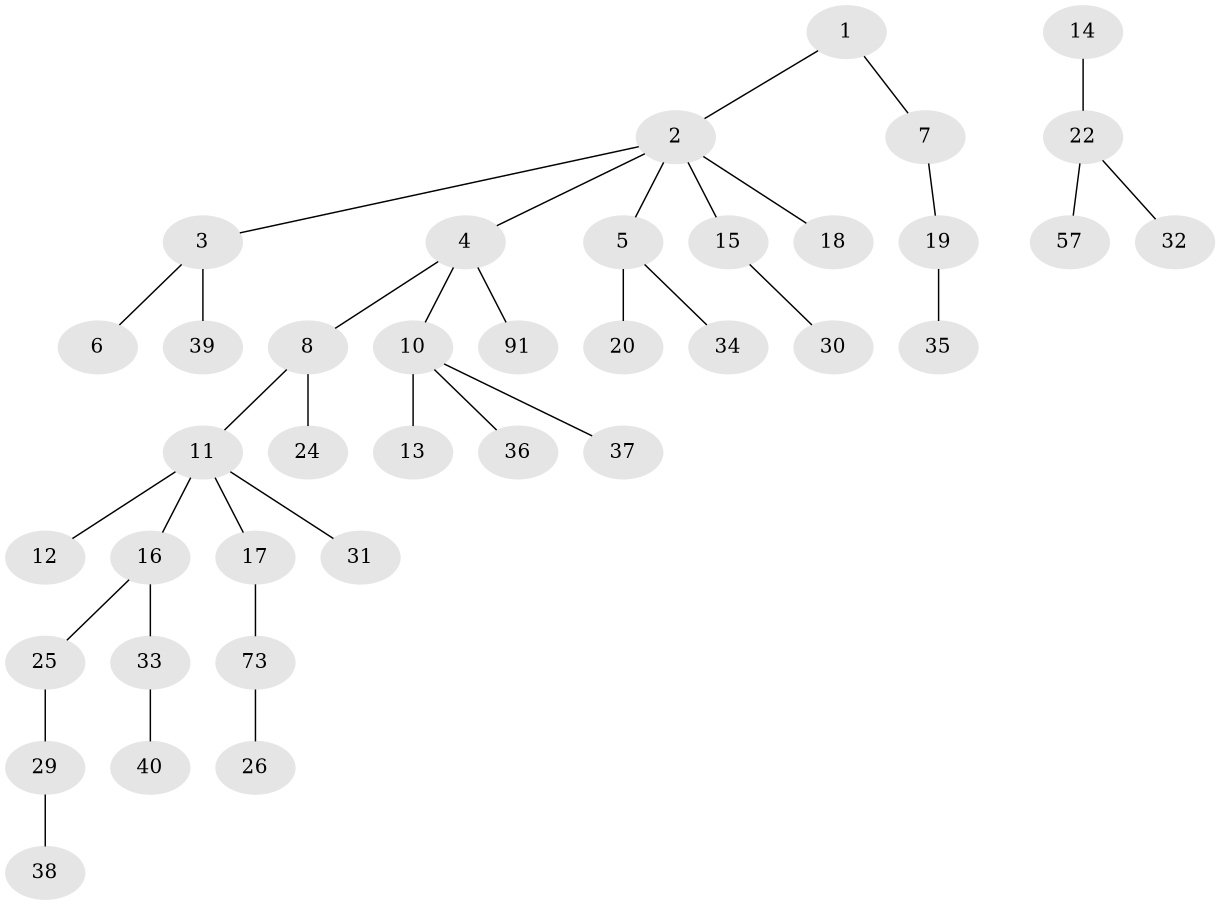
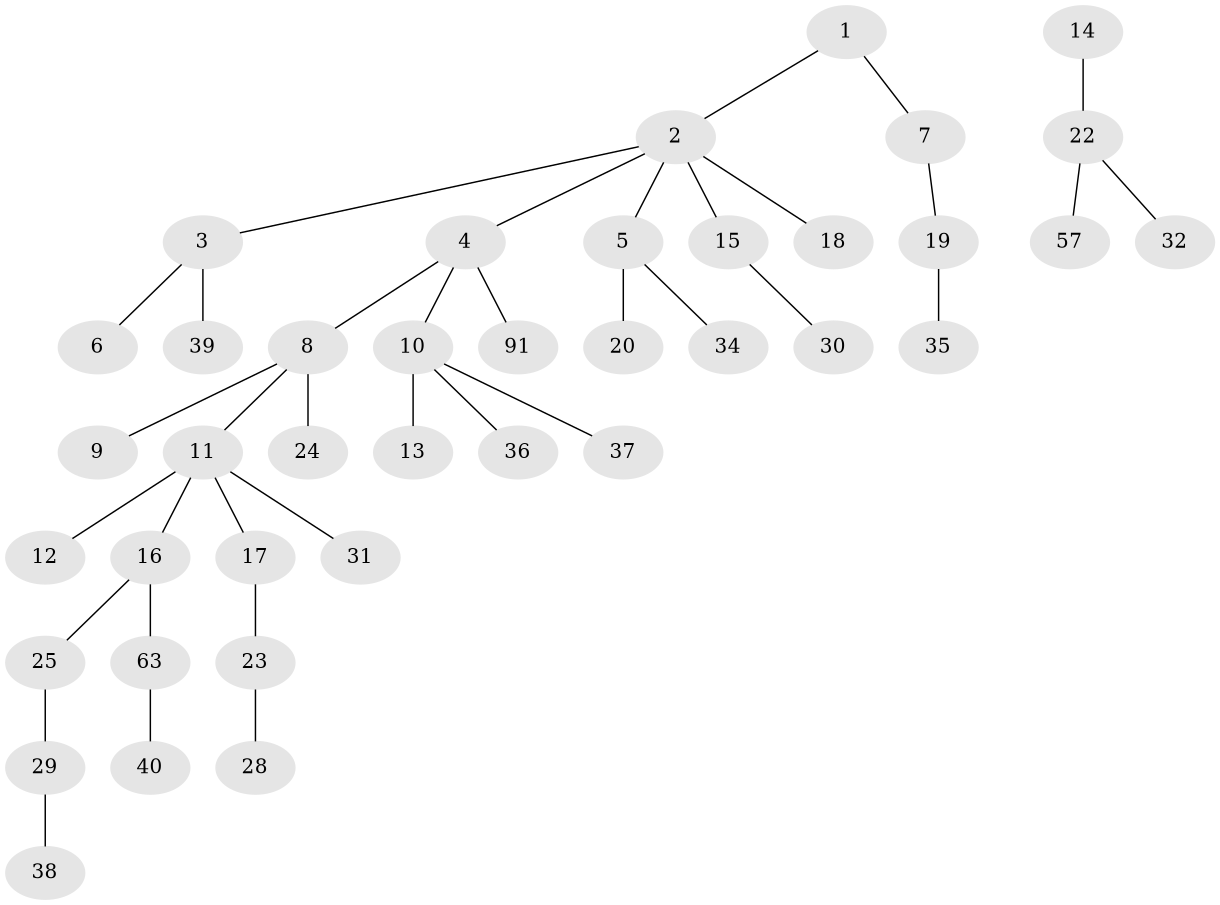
none -> (98, 453)
(150, 663) -> (150, 663)
(255, 663) -> (255, 663)
(255, 768) -> (255, 768)
